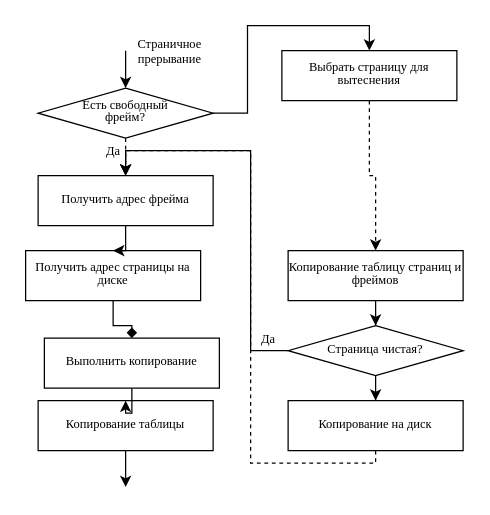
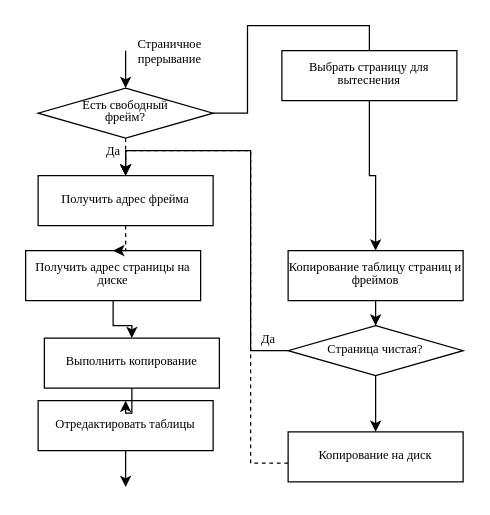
(369, 41) -> (369, 44)
(369, 176) -> (369, 176)
(126, 238) -> (126, 238)
(129, 326) -> (130, 326)
(126, 423) -> (126, 423)
(376, 426) -> (376, 457)
